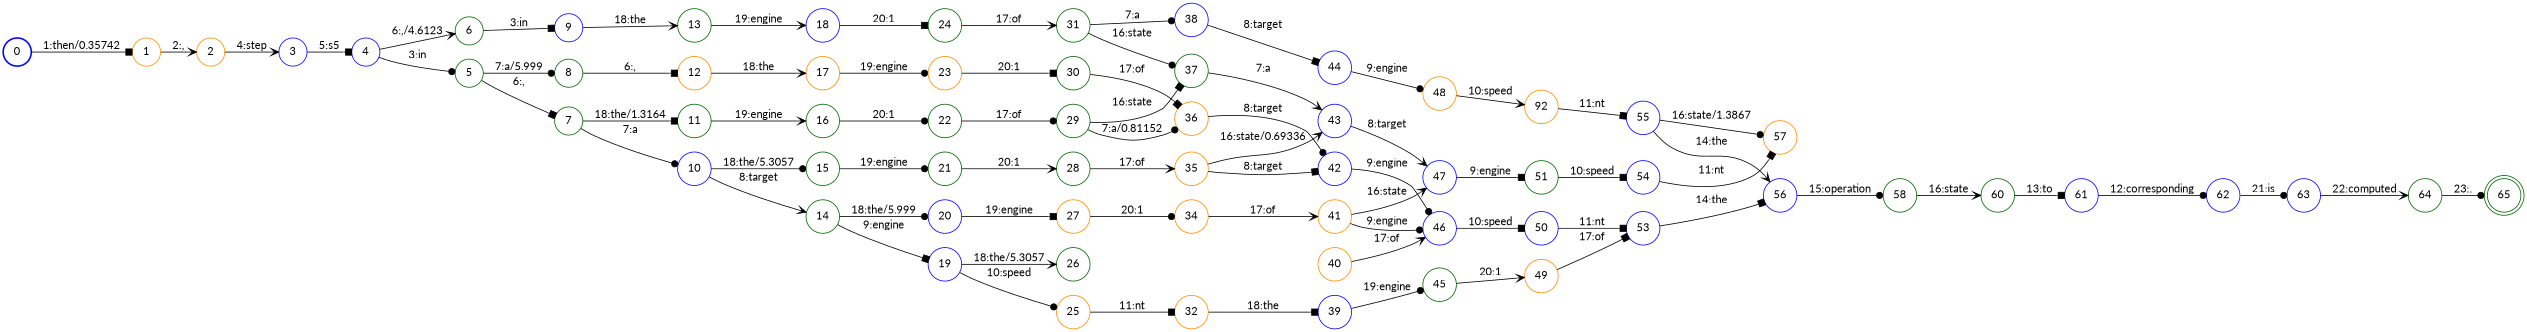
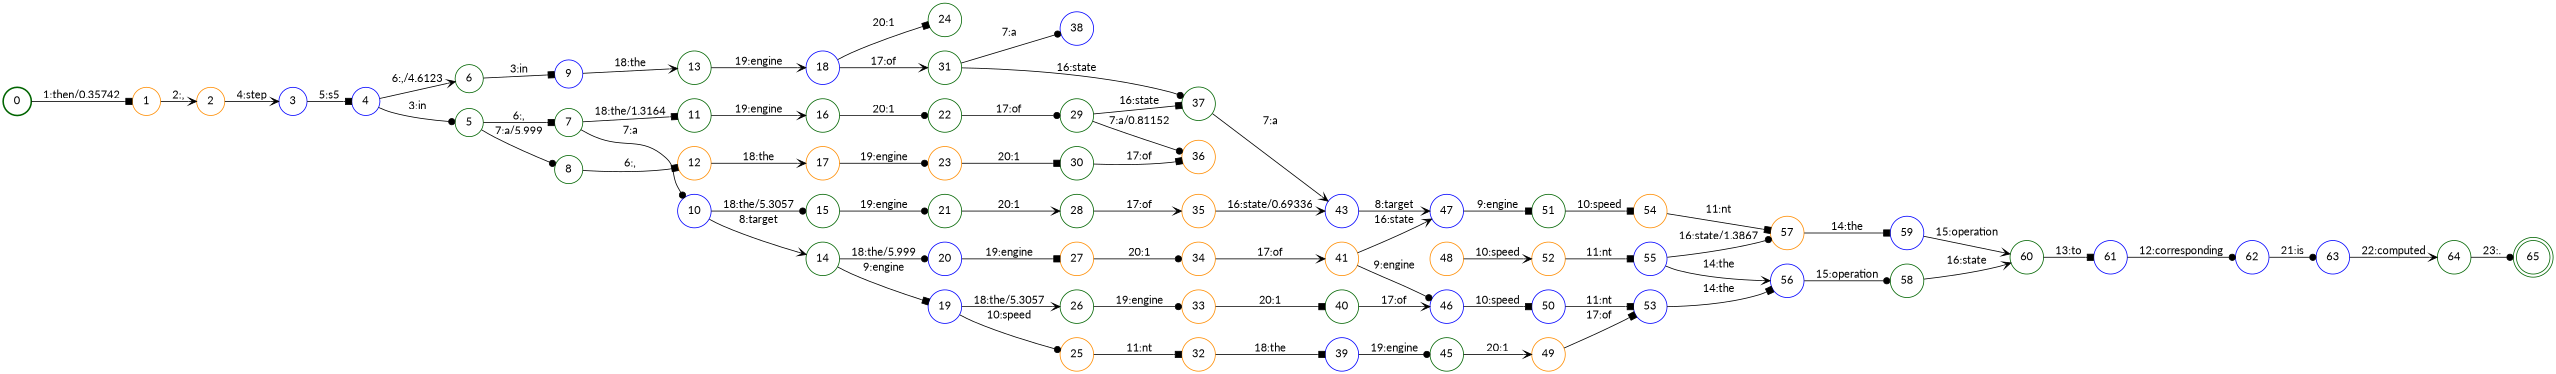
(1005, 25) -> (880, 68)
(17, 52) -> (17, 101)
(1335, 68) -> none
(1541, 107) -> (1548, 259)
(1335, 169) -> none
(1643, 177) -> (1650, 211)
none -> (1907, 233)
(1335, 264) -> (1342, 307)
none -> (1199, 307)
